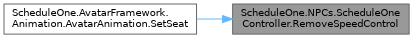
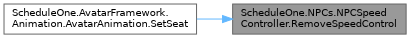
(321, 19) -> (319, 19)
